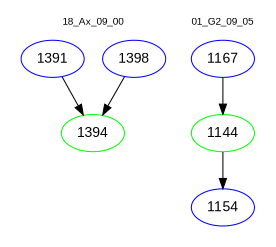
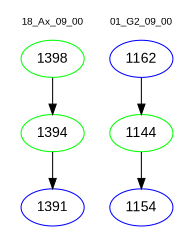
(223, 22) -> (141, 22)
(134, 59) -> (53, 59)
(223, 59) -> (141, 59)
(70, 91) -> (53, 165)
